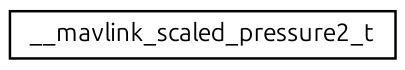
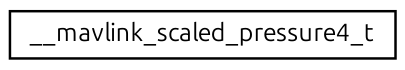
(203, 35) -> (203, 35)
